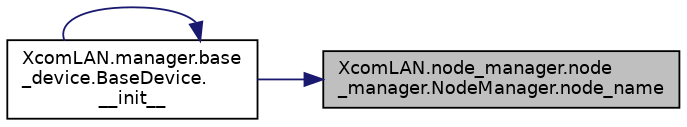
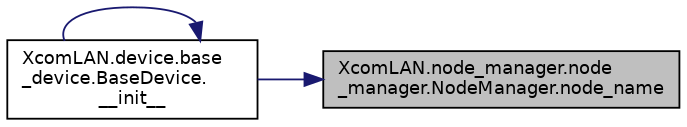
(132, 79) -> (132, 79)
